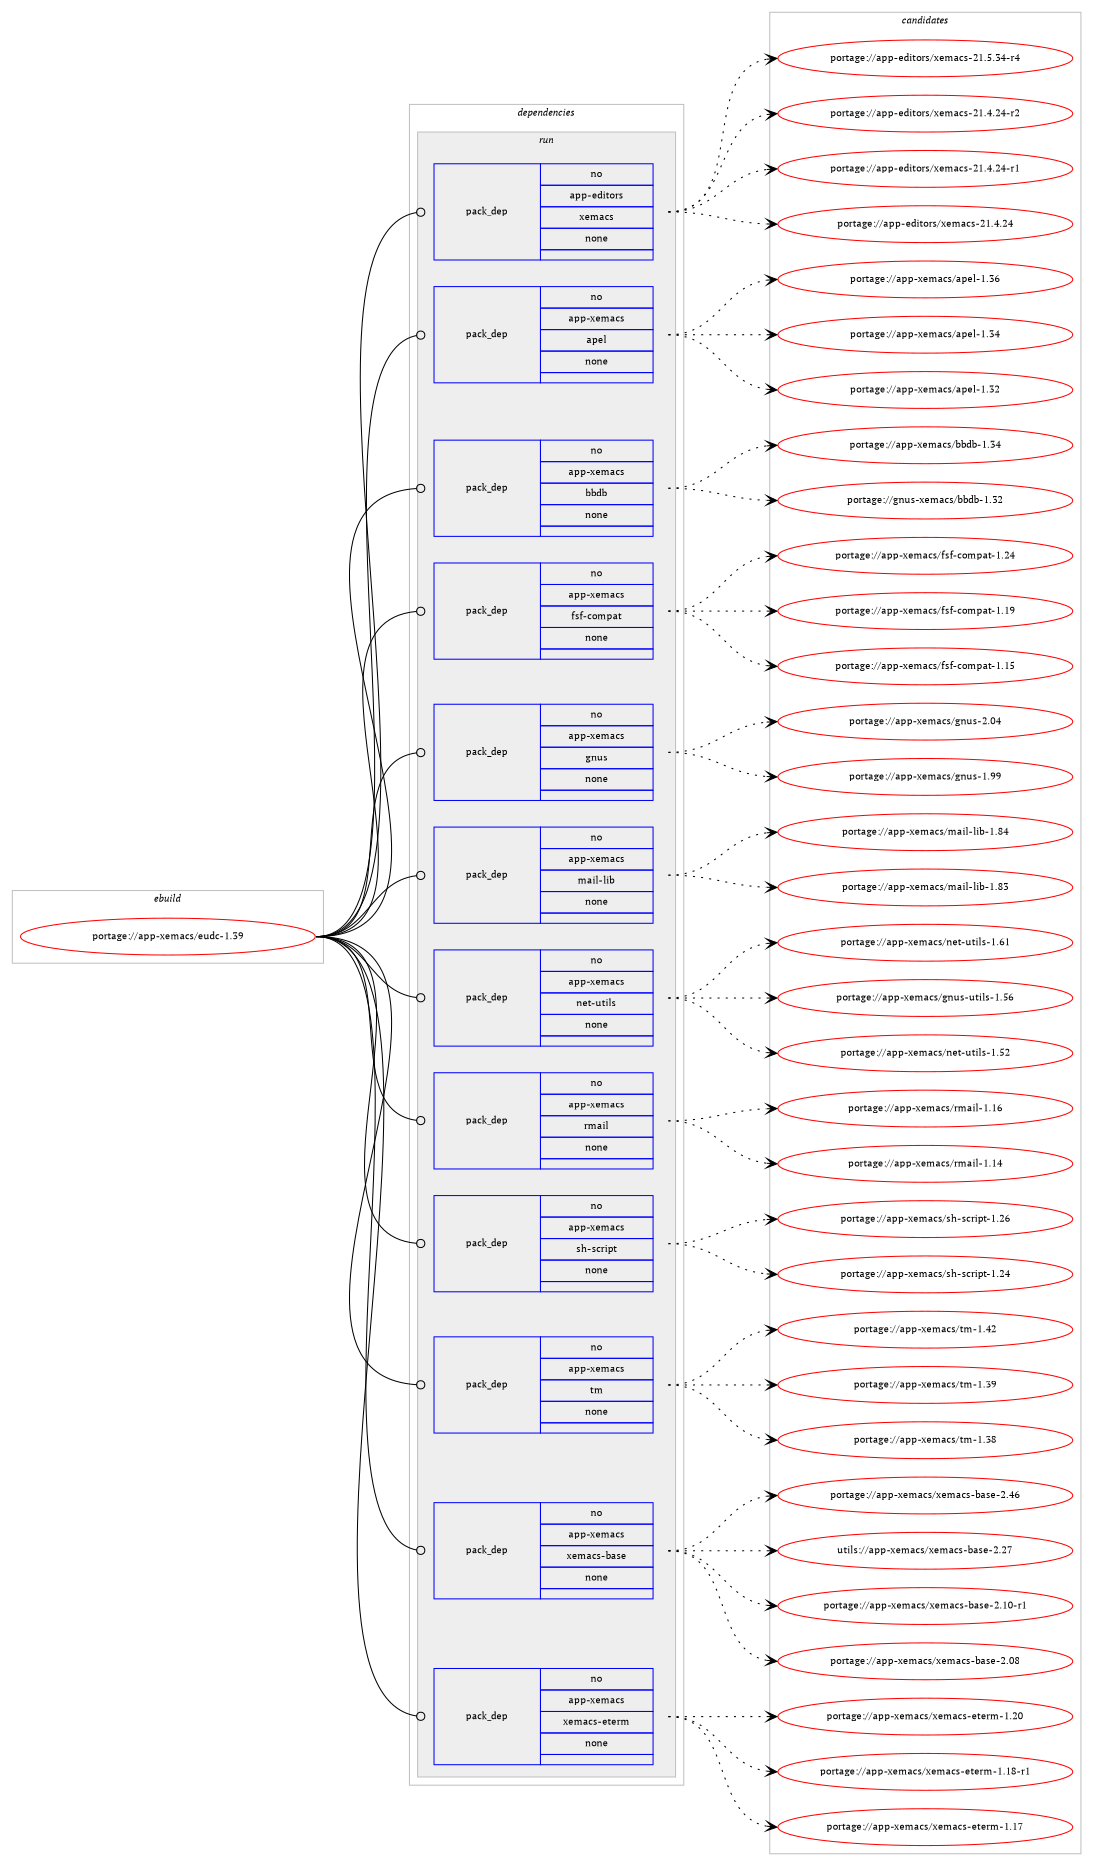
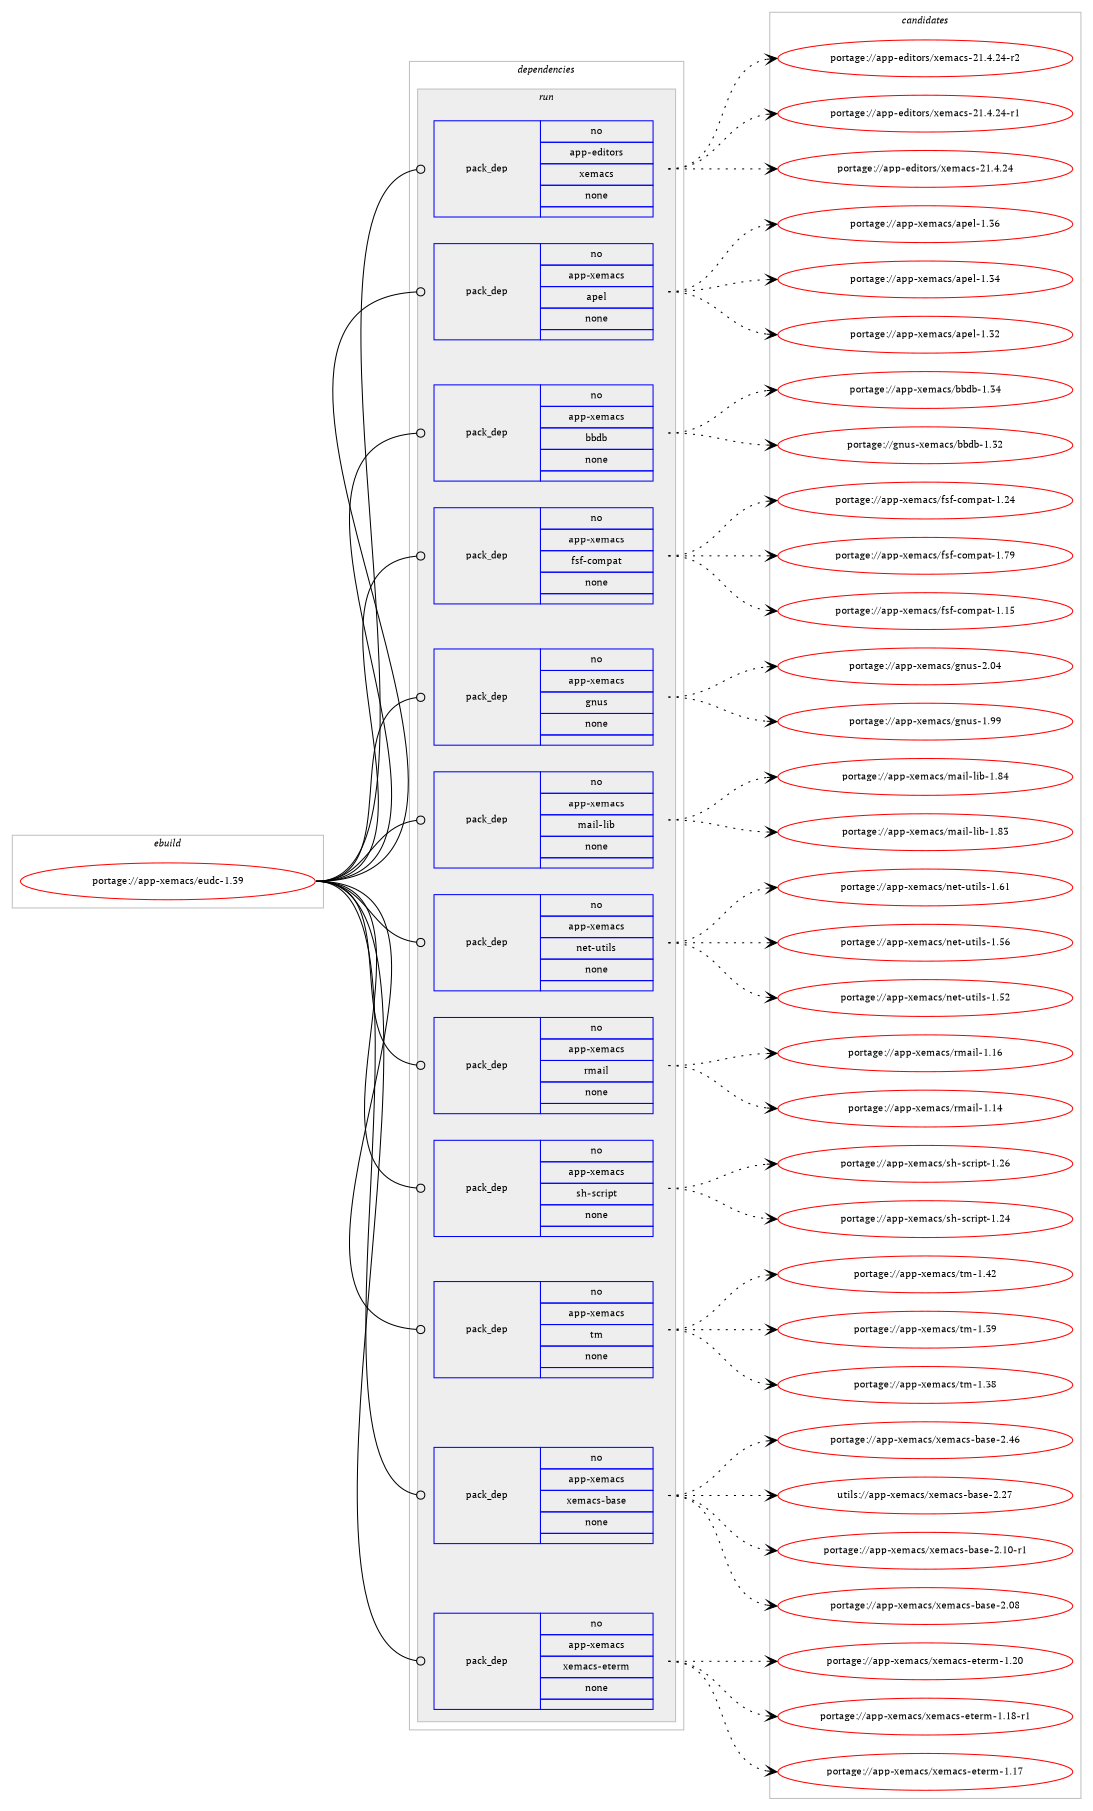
(925, 58) -> none
(925, 611) -> (925, 556)
(925, 998) -> (925, 943)
